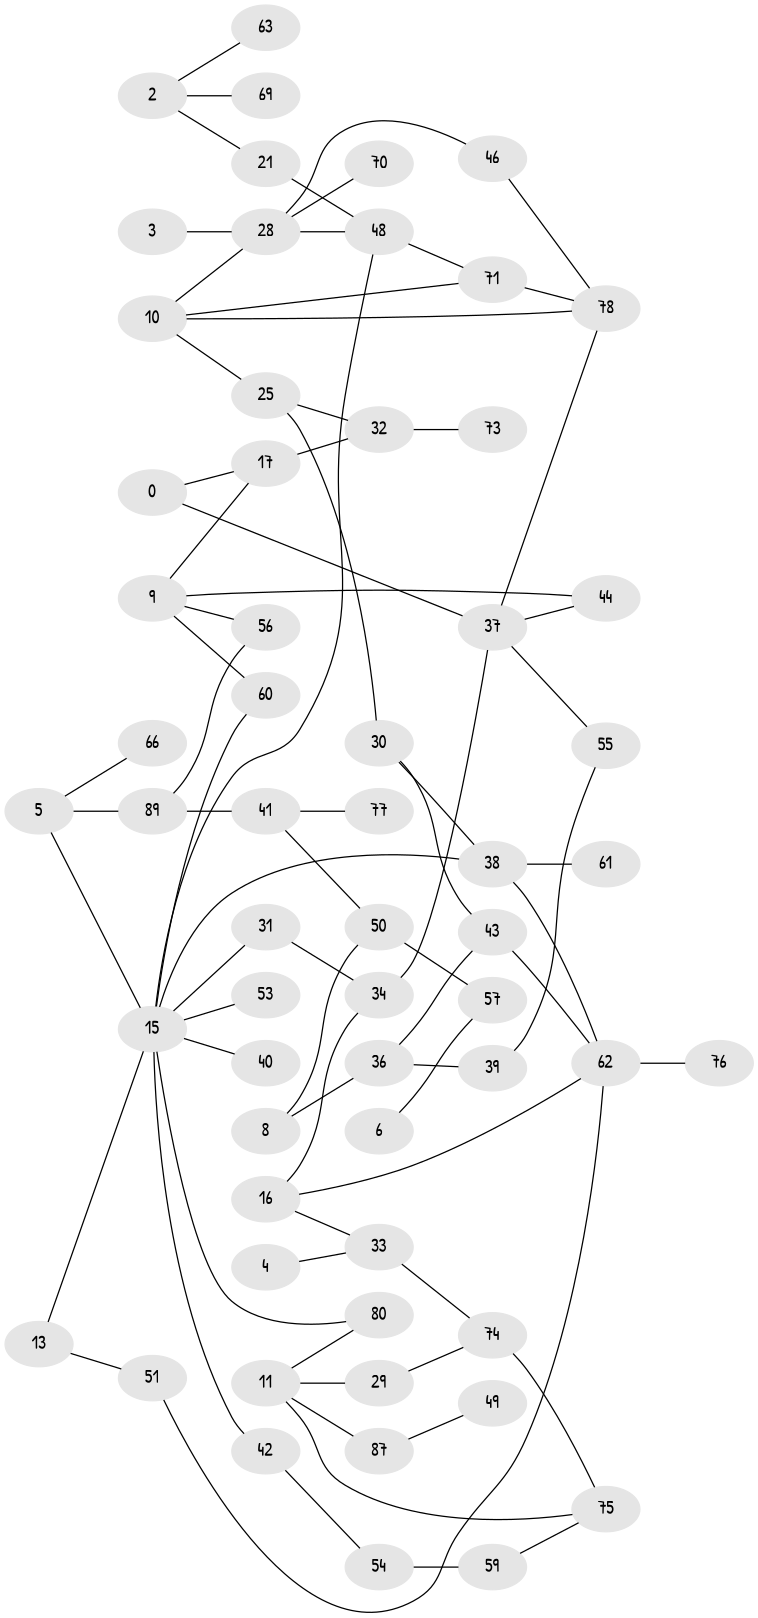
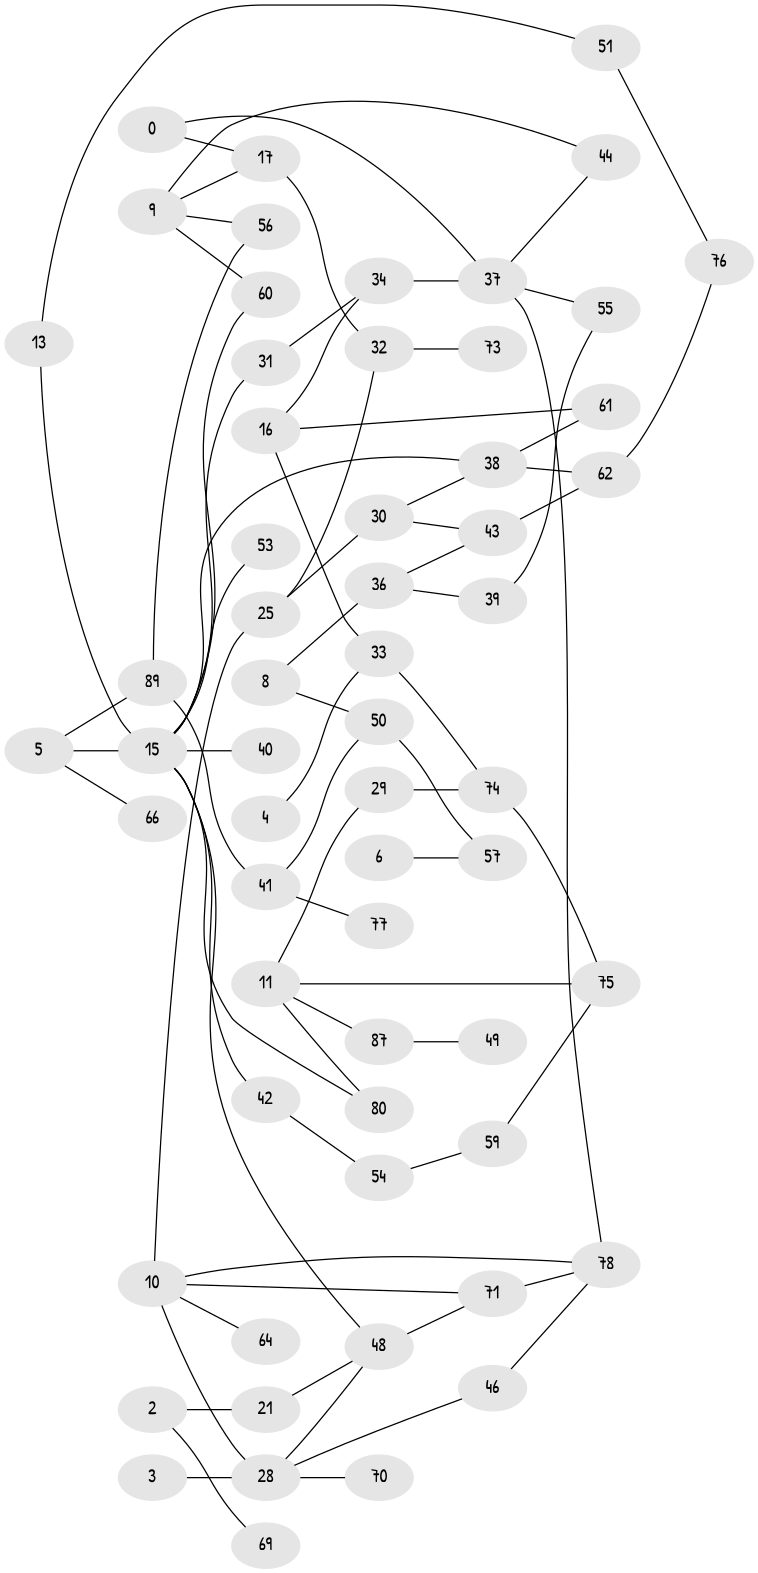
(266, 28) -> none
(446, 1152) -> (436, 419)
none -> (266, 1342)
(458, 1535) -> (663, 155)
